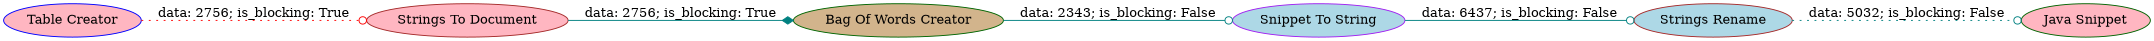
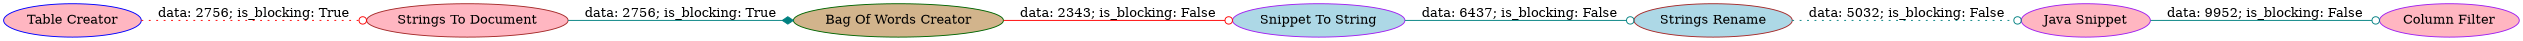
(1114, 20) -> (1114, 20)
(2086, 20) -> (2086, 20)
none -> (2449, 20)
